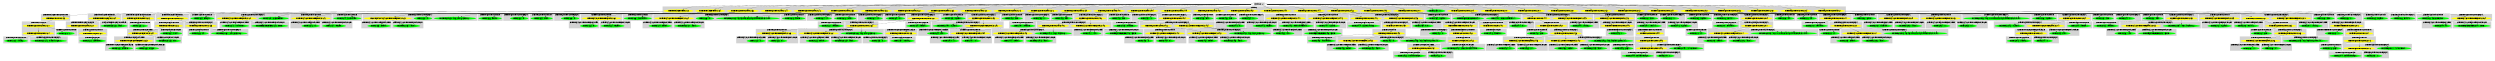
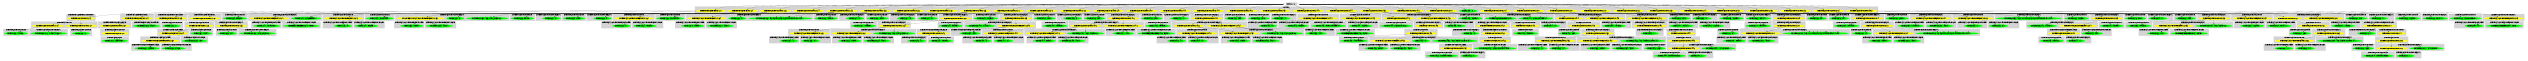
(114, 23) -> (146, 23)
(38, 29) -> (62, 22)
